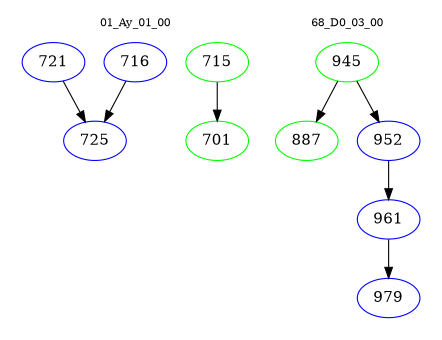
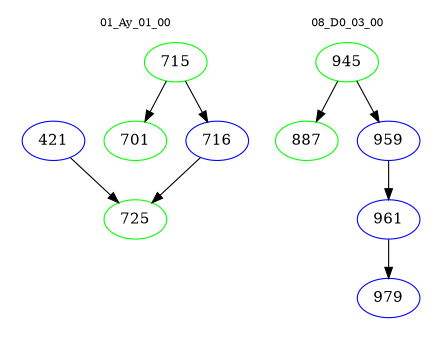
(348, 23) -> (348, 23)
(53, 62) -> (53, 141)
none -> (194, 97)
(95, 141) -> (135, 219)
(389, 141) -> (389, 141)
